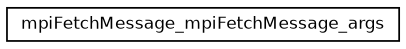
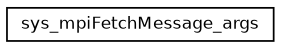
(203, 24) -> (140, 24)
